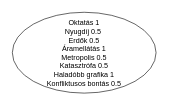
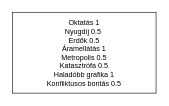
(84, 53) -> (84, 53)
